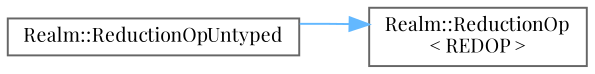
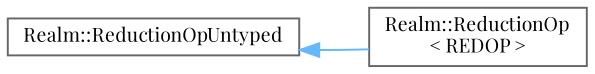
(325, 24) -> (344, 50)
